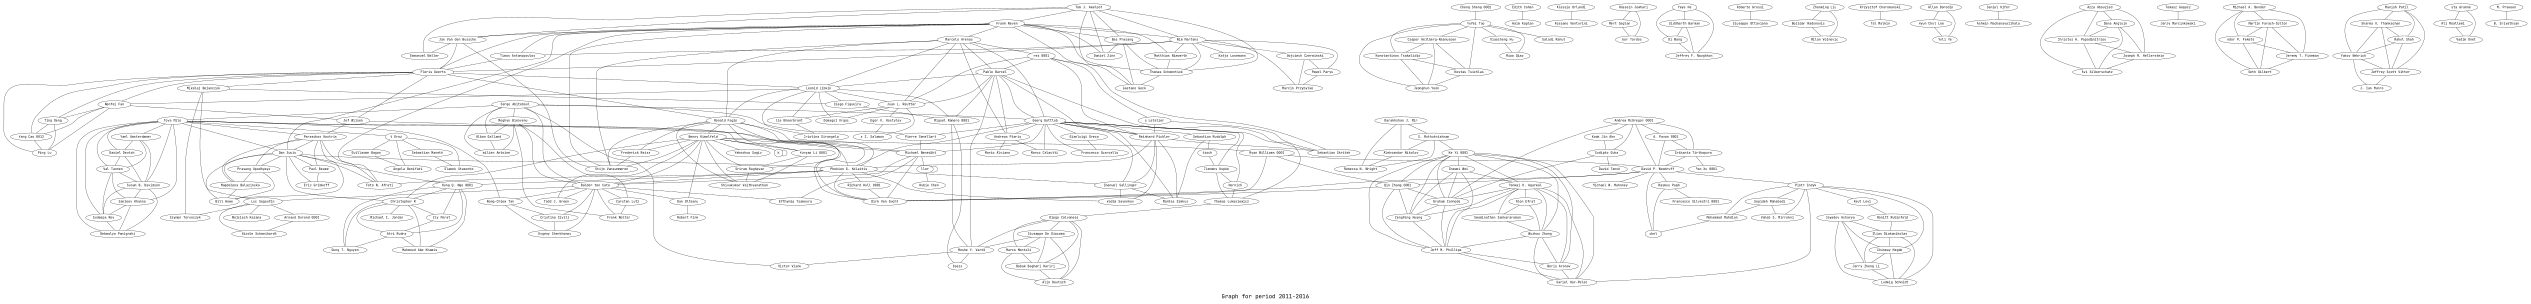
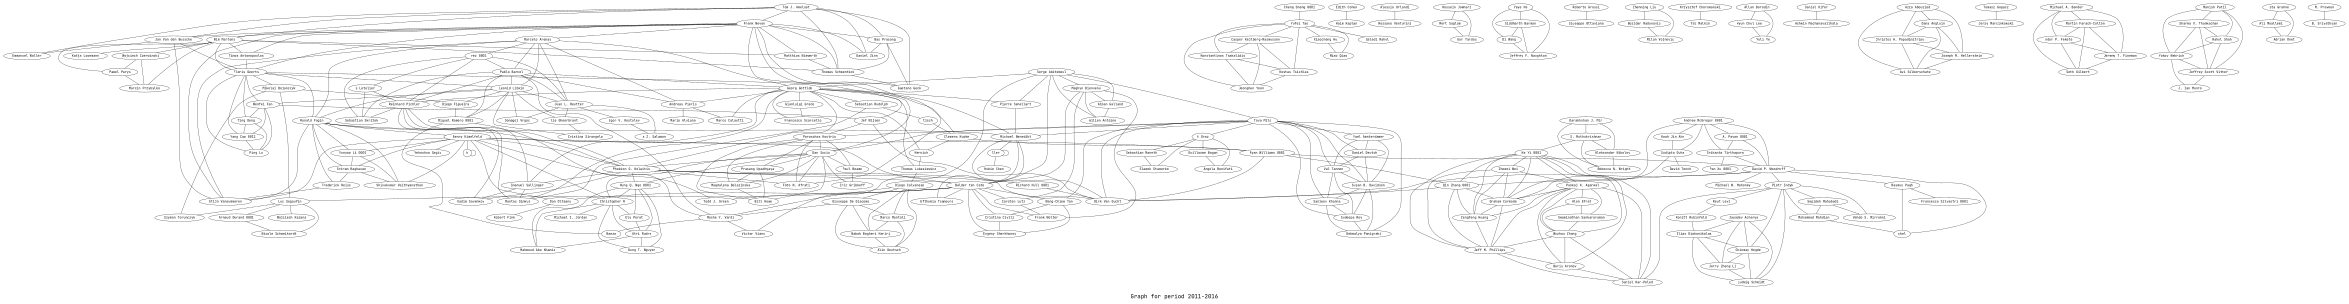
(2466, 40) -> (2284, 40)
(669, 145) -> (344, 177)
(1220, 186) -> (1089, 145)
